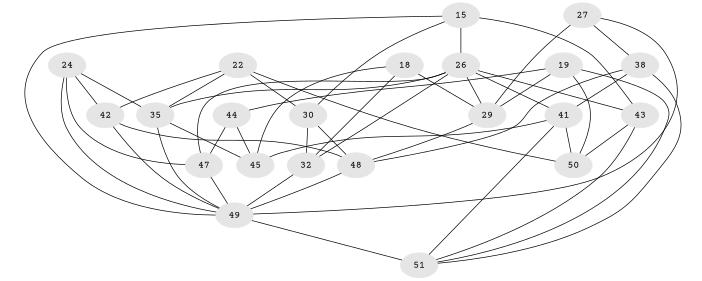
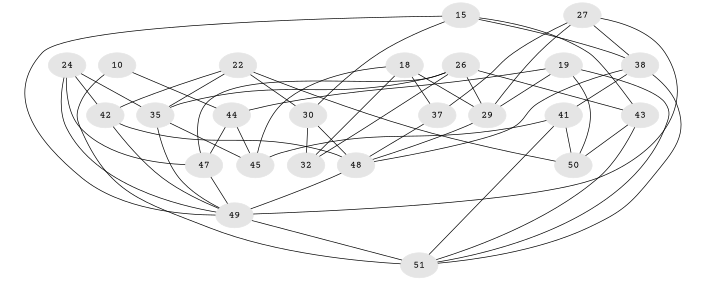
(461, 40) -> (582, 44)
none -> (117, 65)
(512, 90) -> none
none -> (437, 115)
(270, 190) -> none
